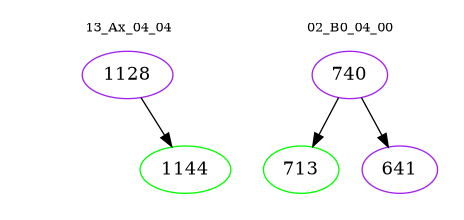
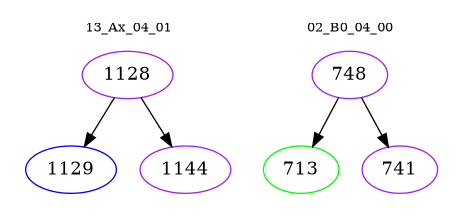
(129, 28) -> (129, 28)
(350, 75) -> (350, 75)
none -> (71, 170)
(185, 170) -> (185, 170)
(400, 170) -> (400, 170)
